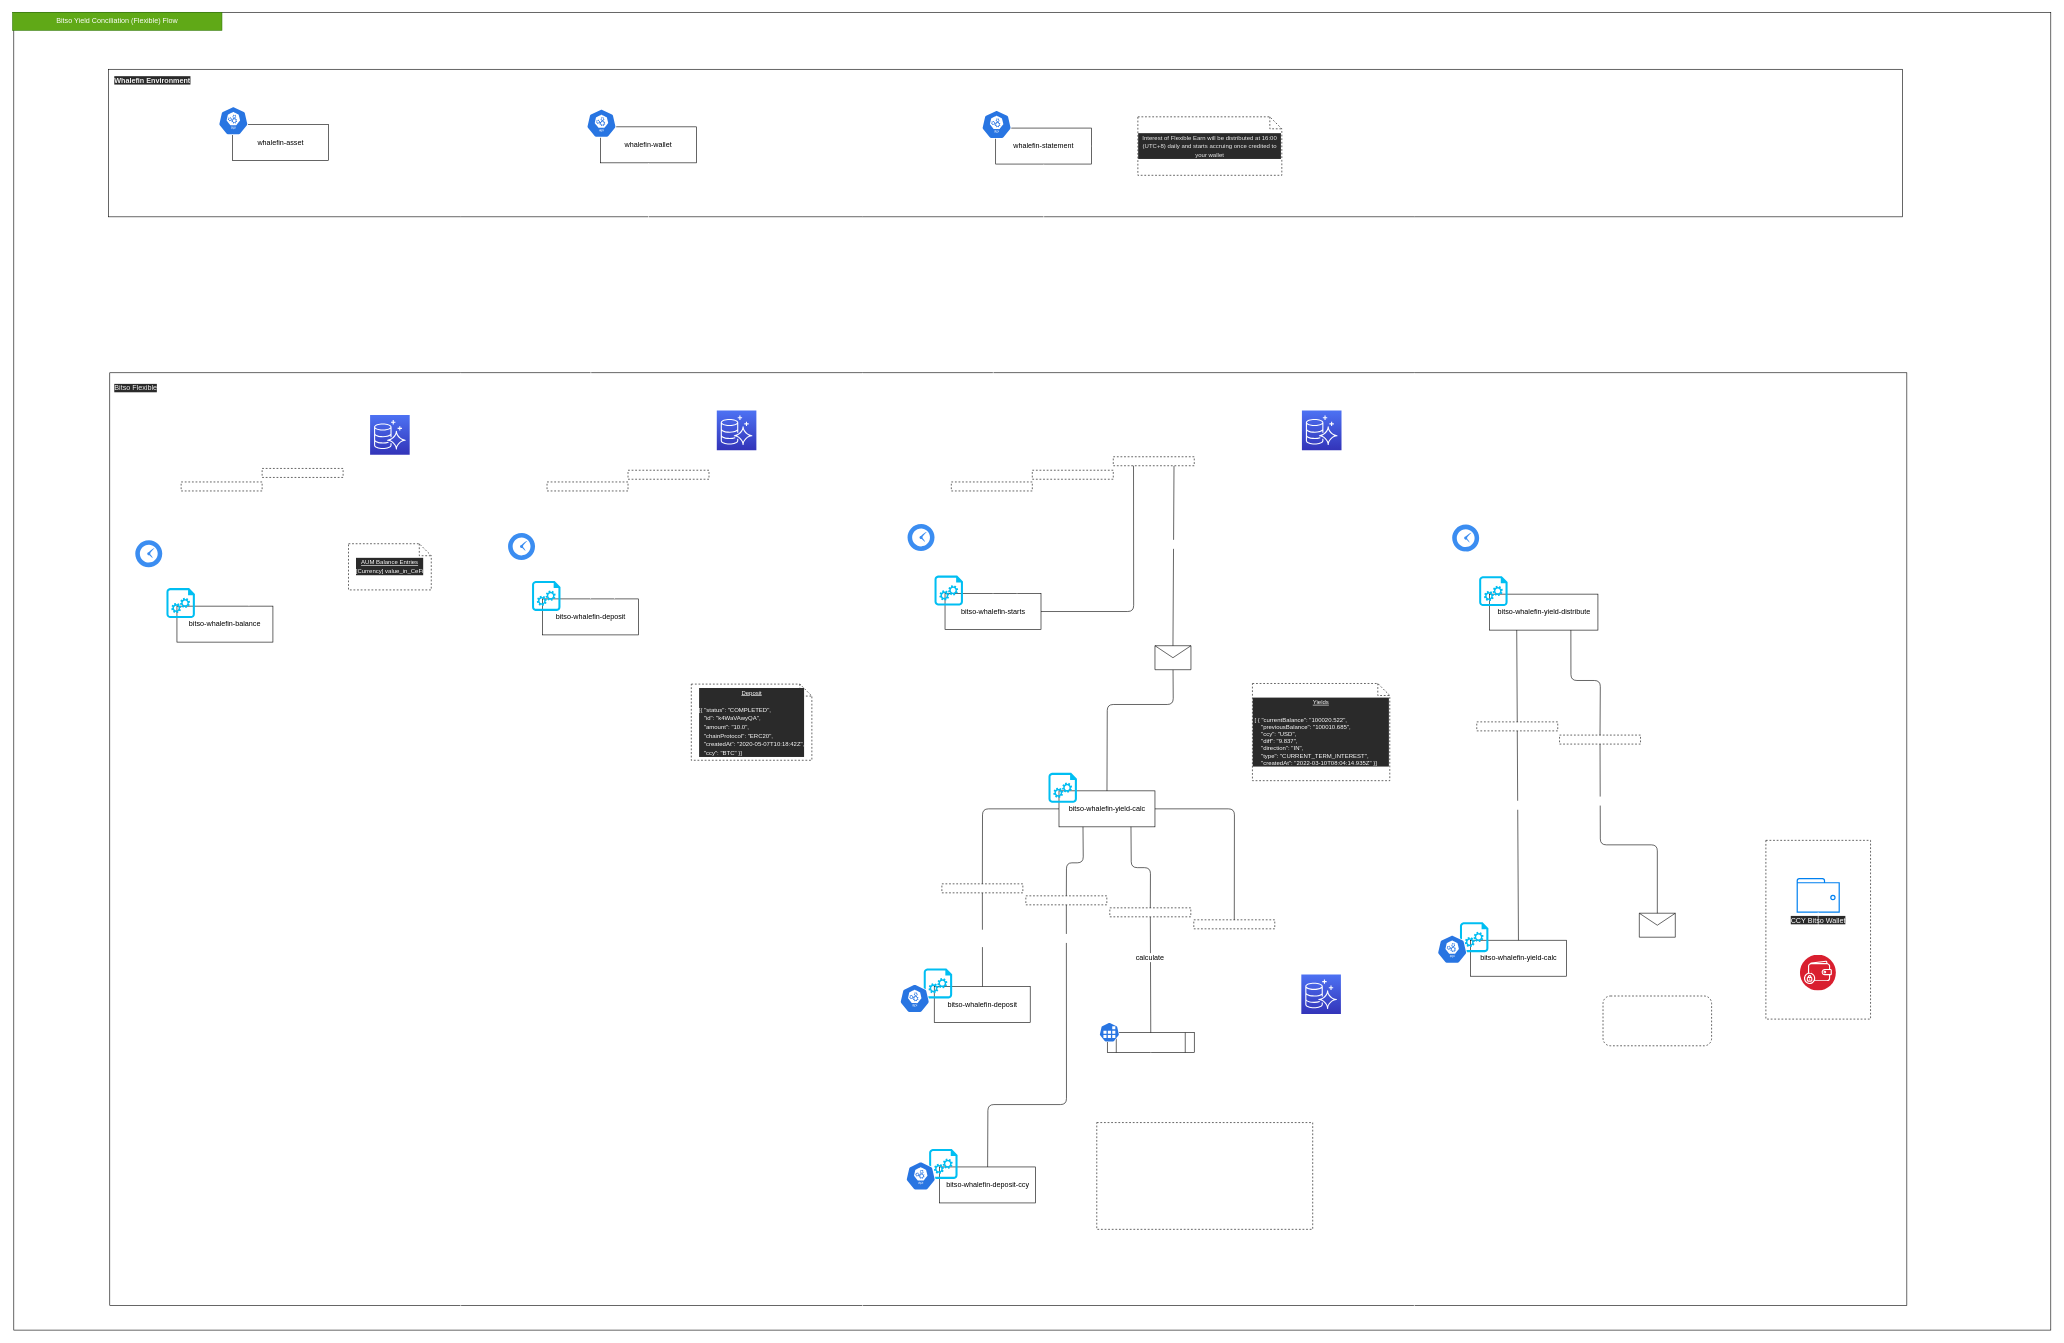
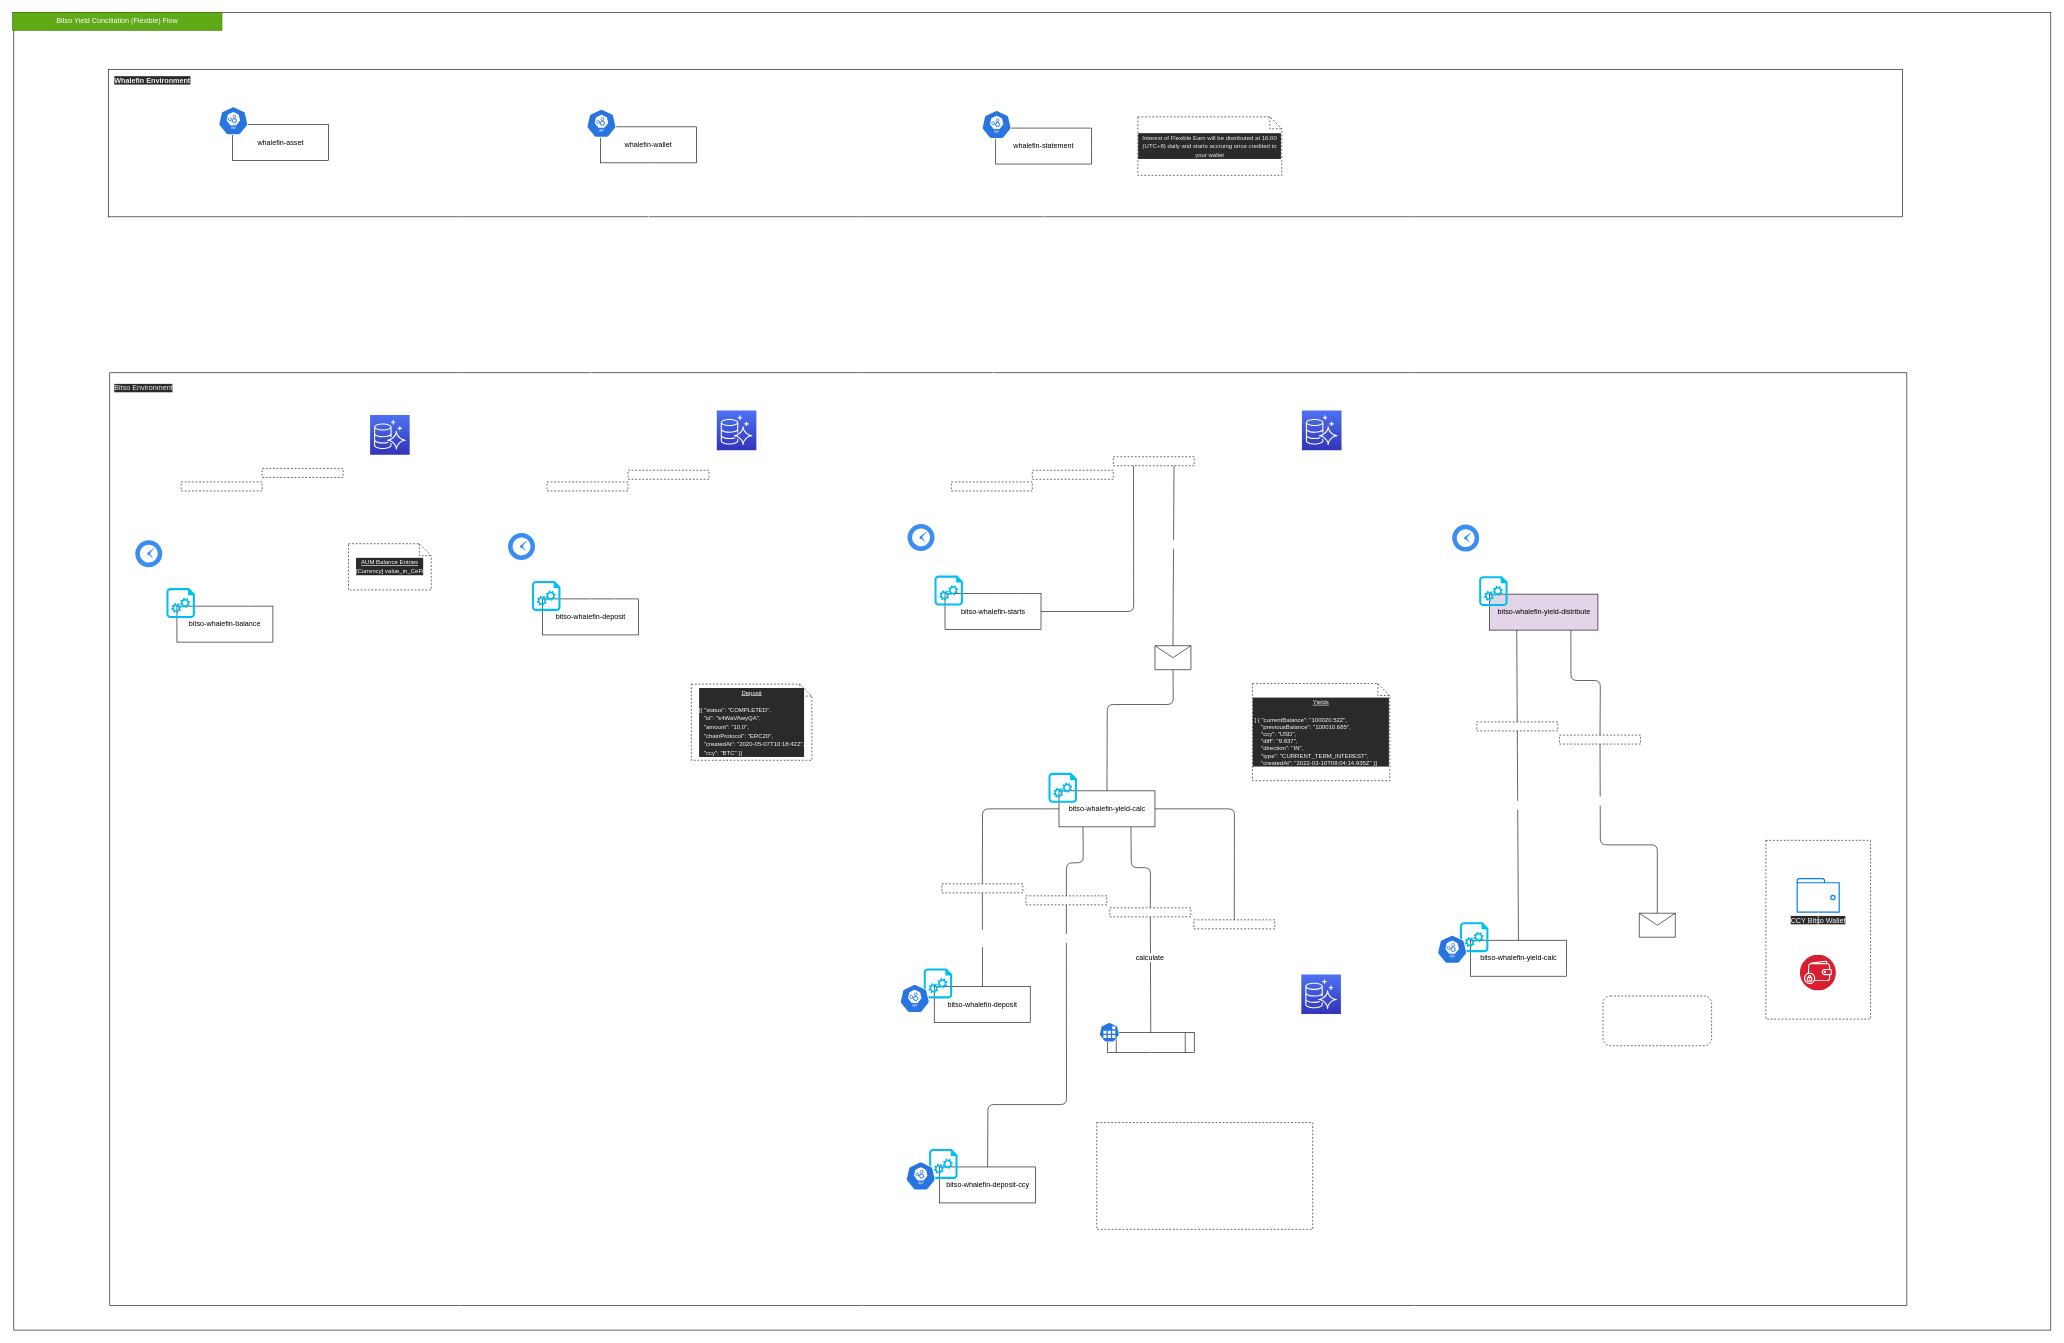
(138, 389) -> (146, 389)
(1544, 612) -> (1544, 612)
